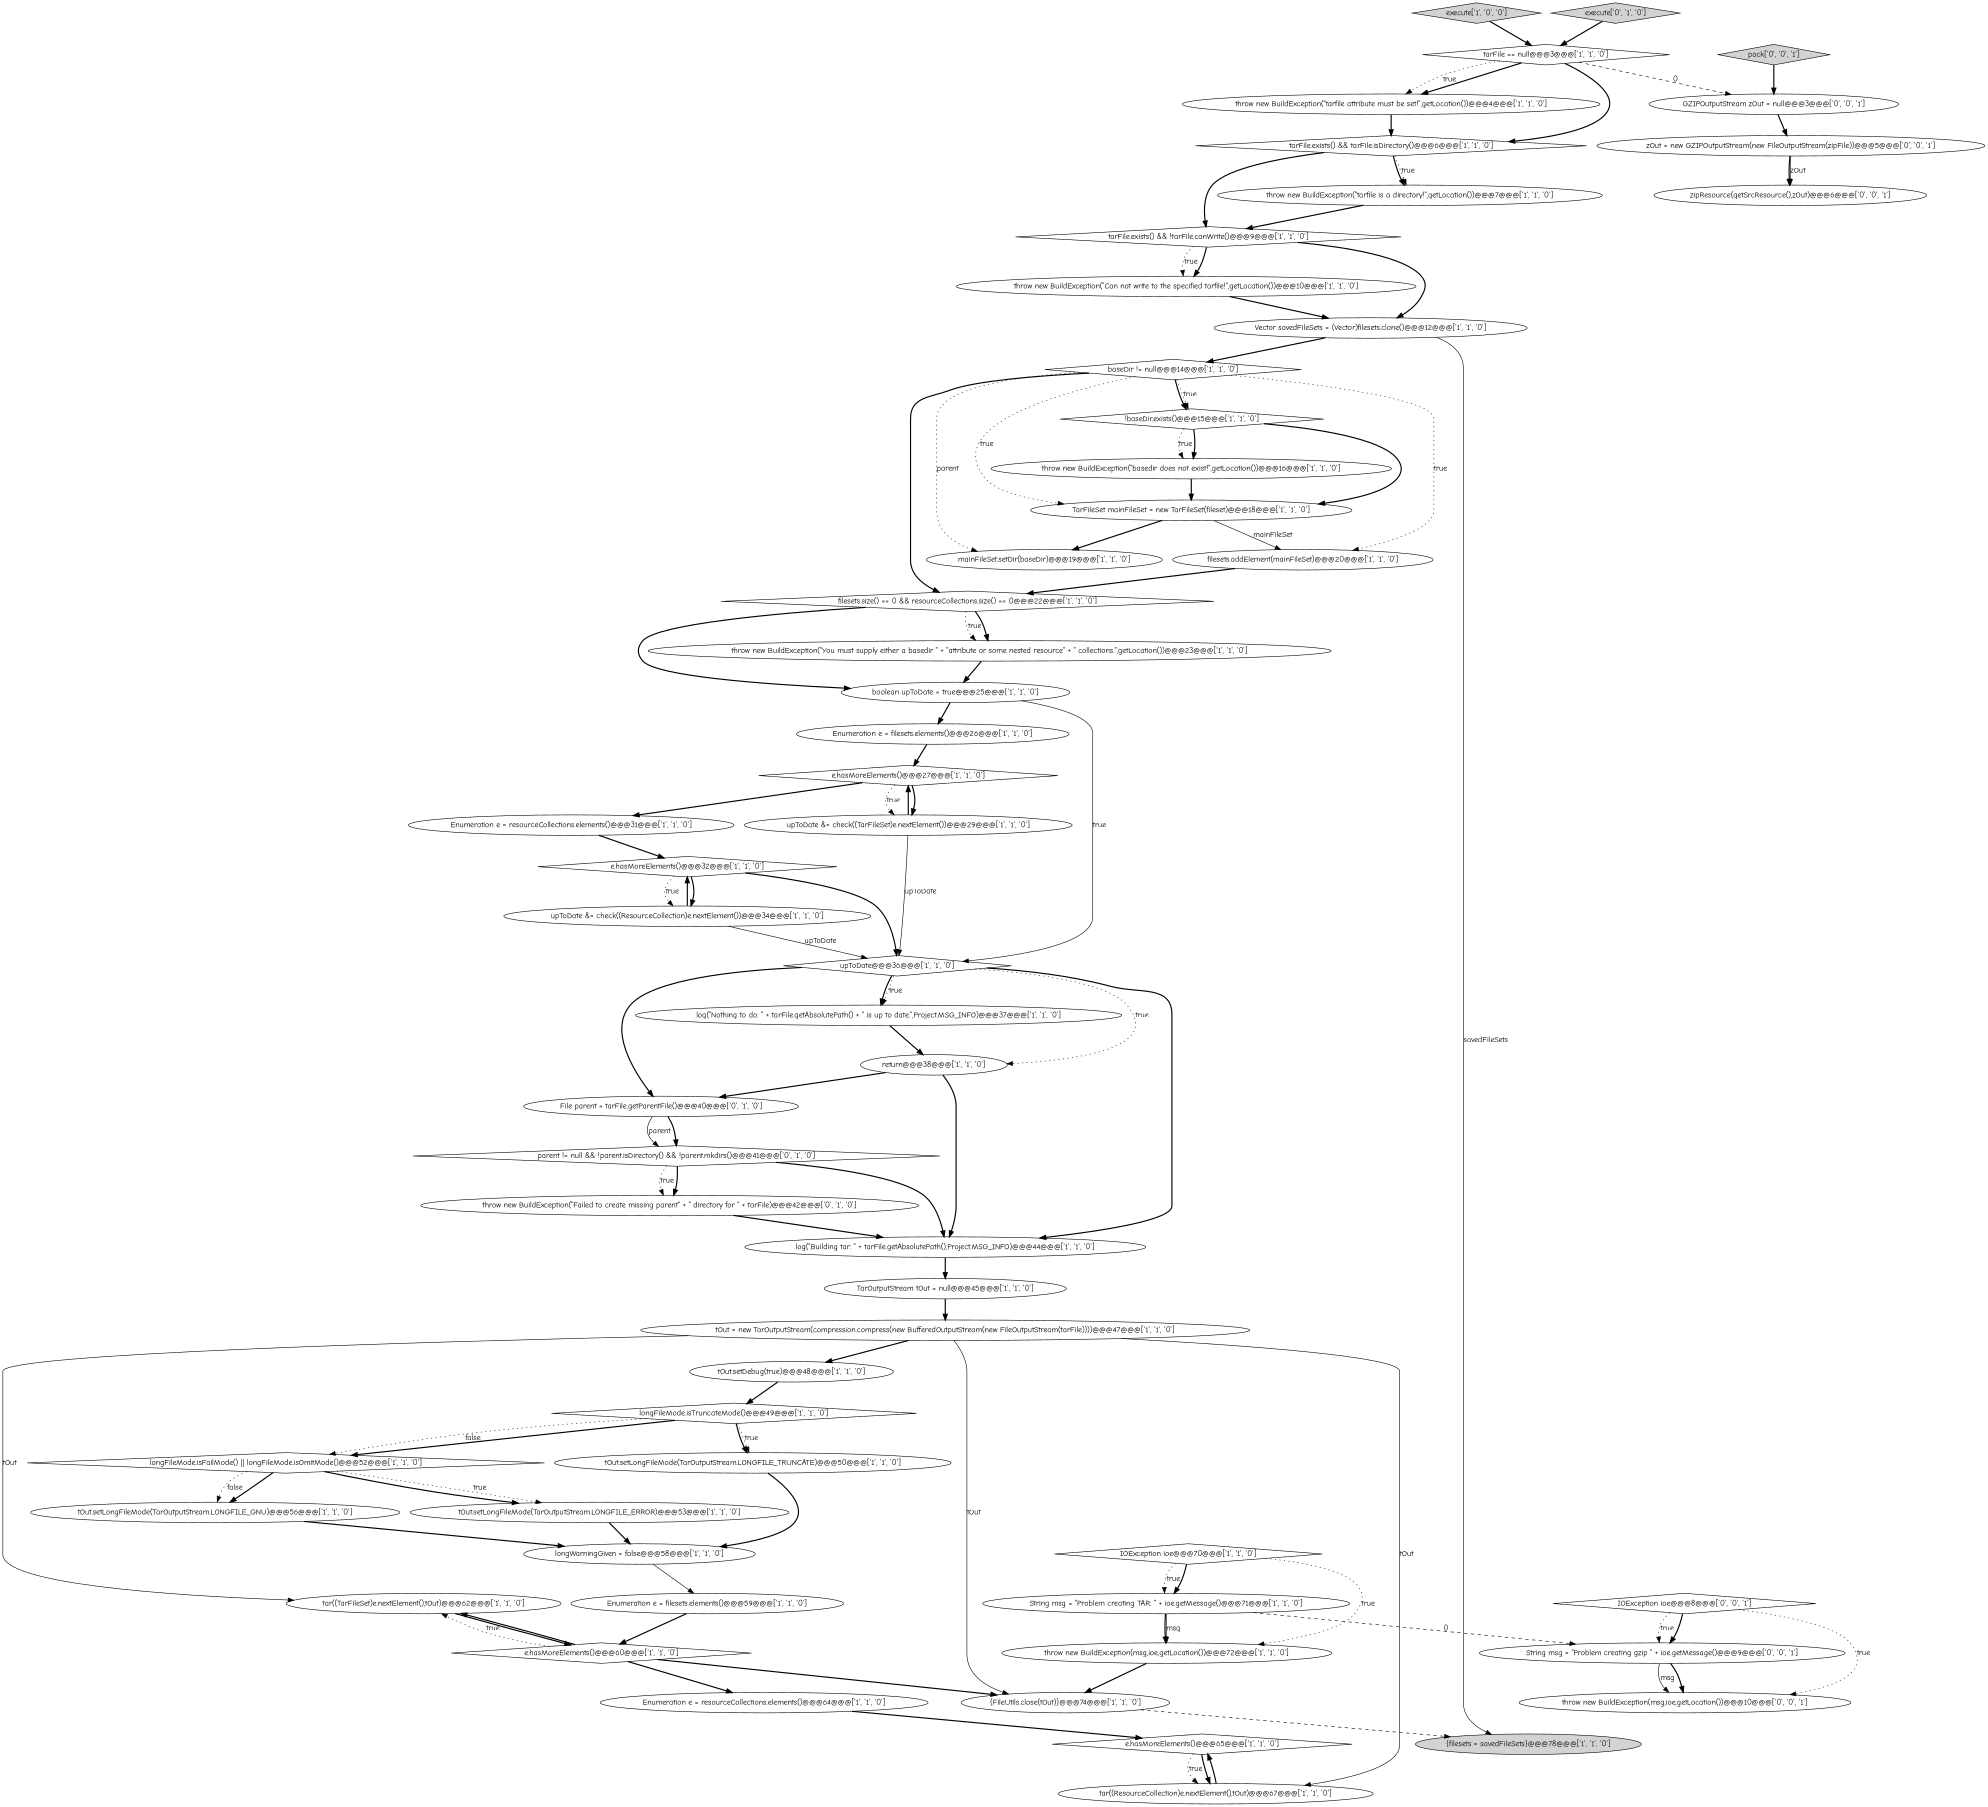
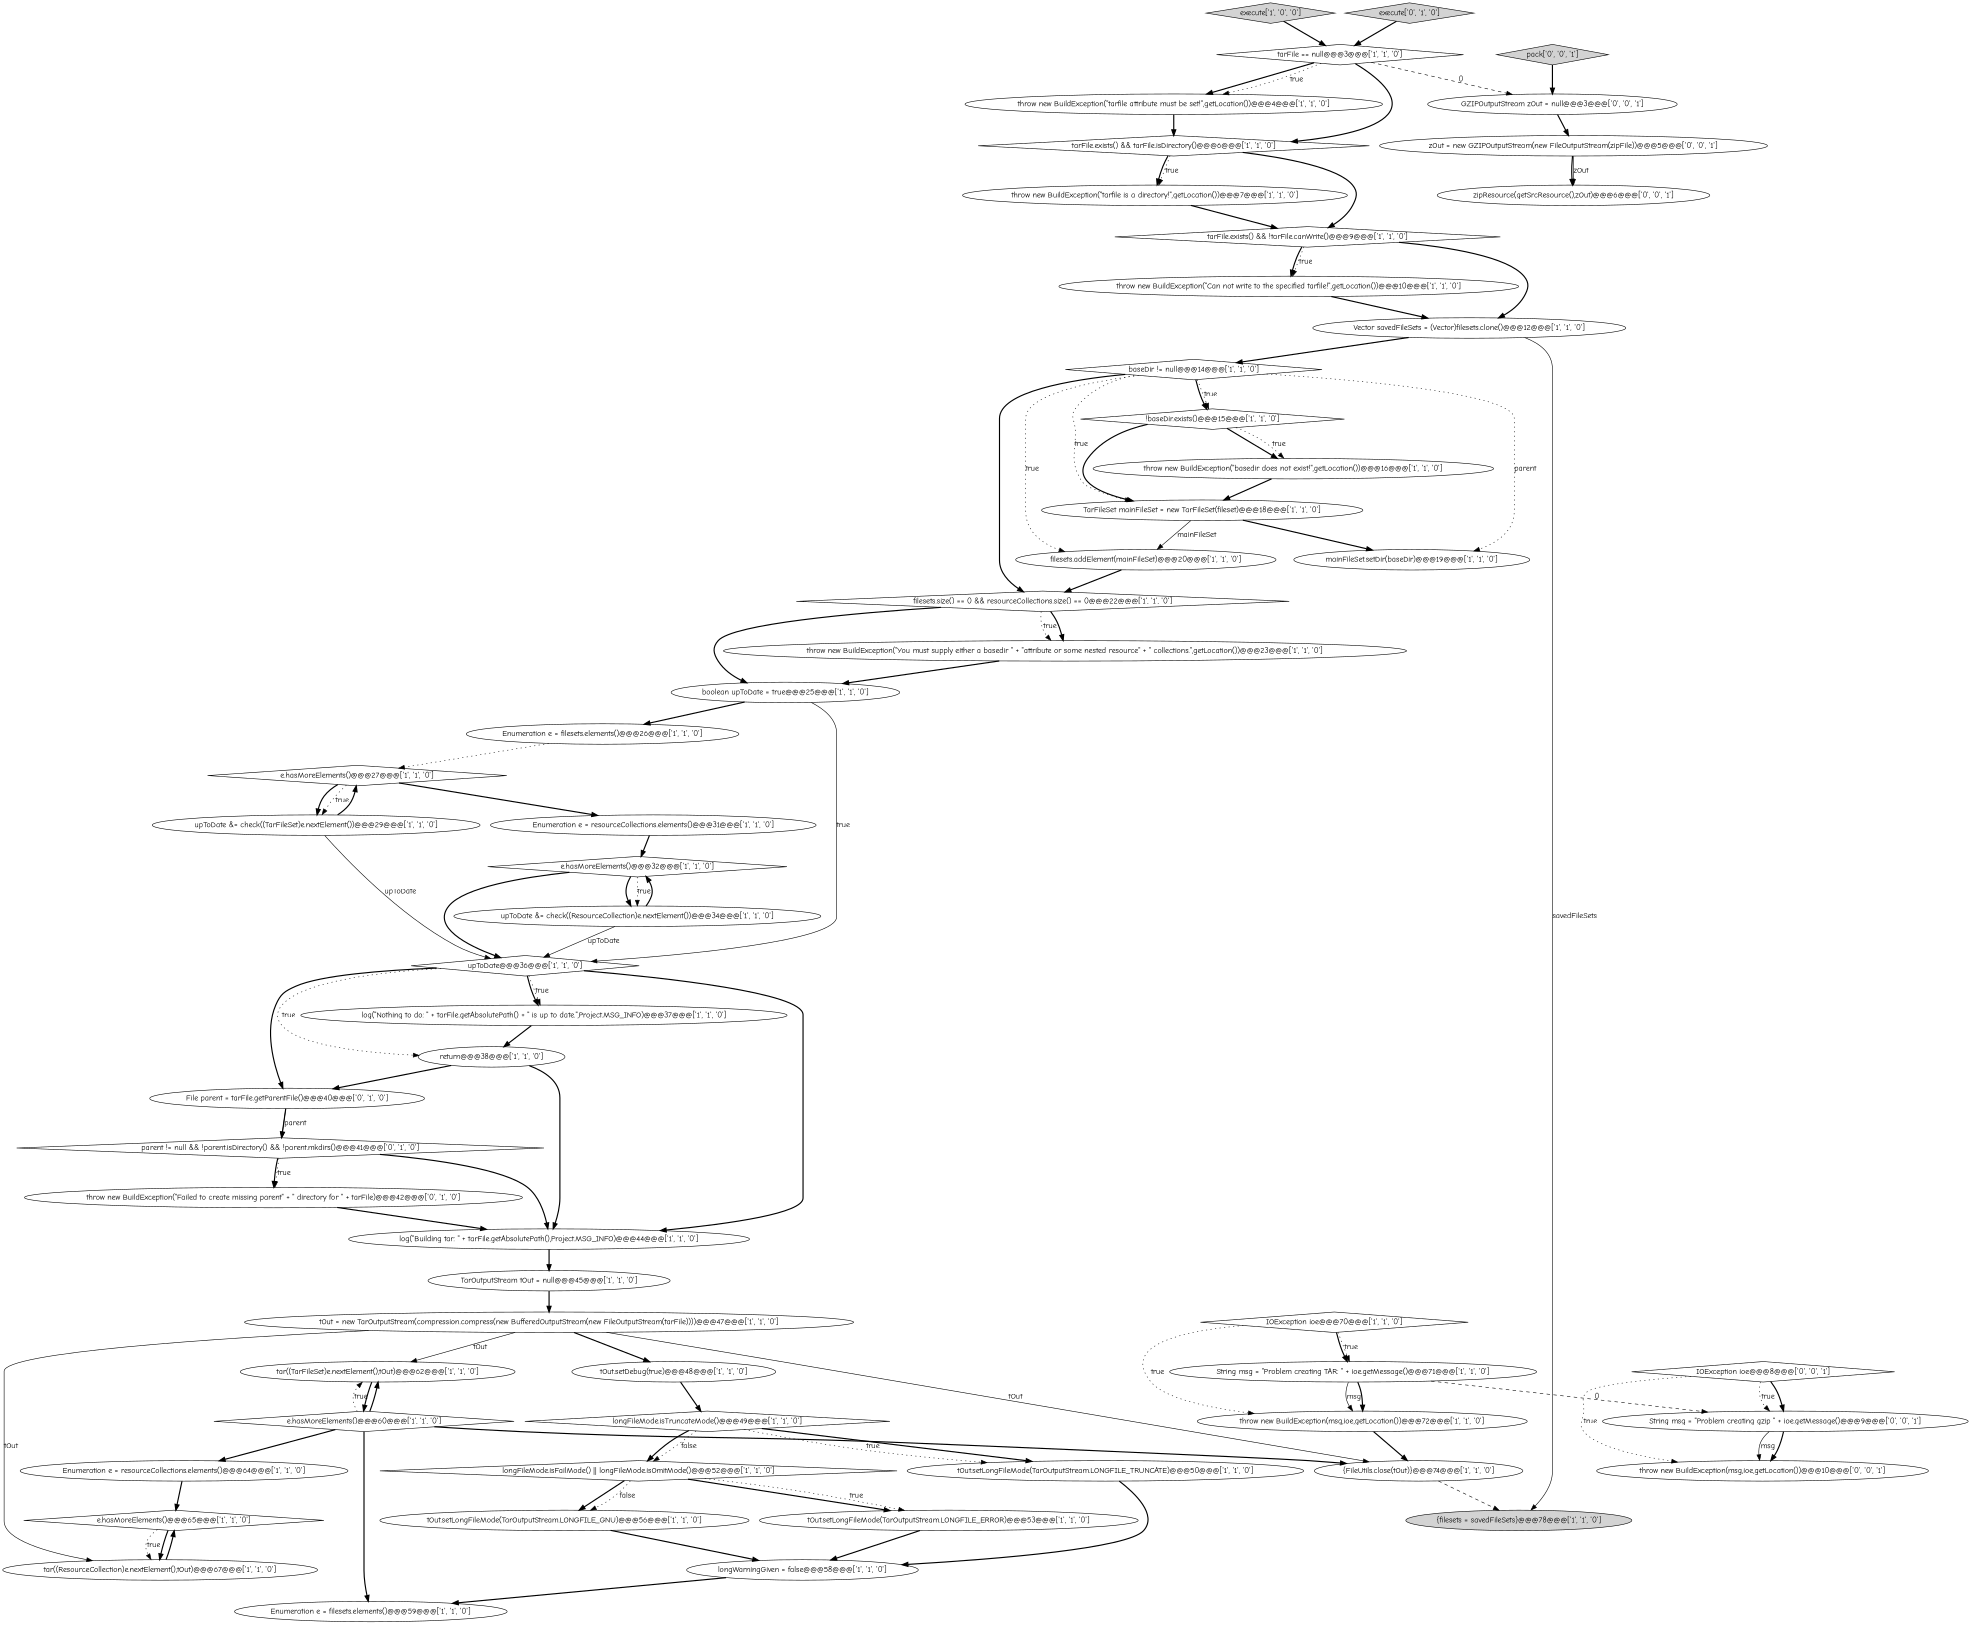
(922, 753) -> (477, 755)
(671, 1577) -> (592, 1590)
(656, 1628) -> (364, 1514)
